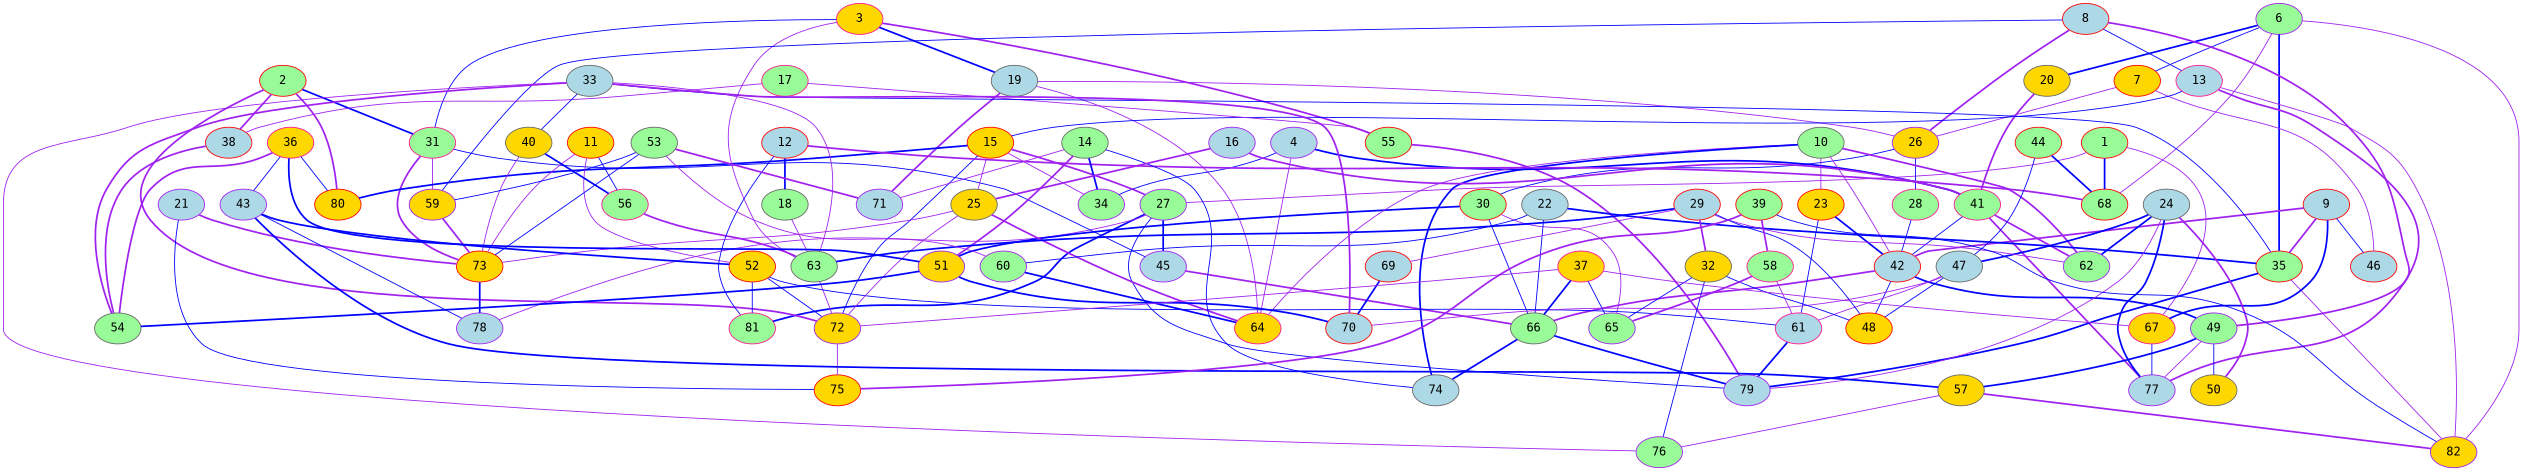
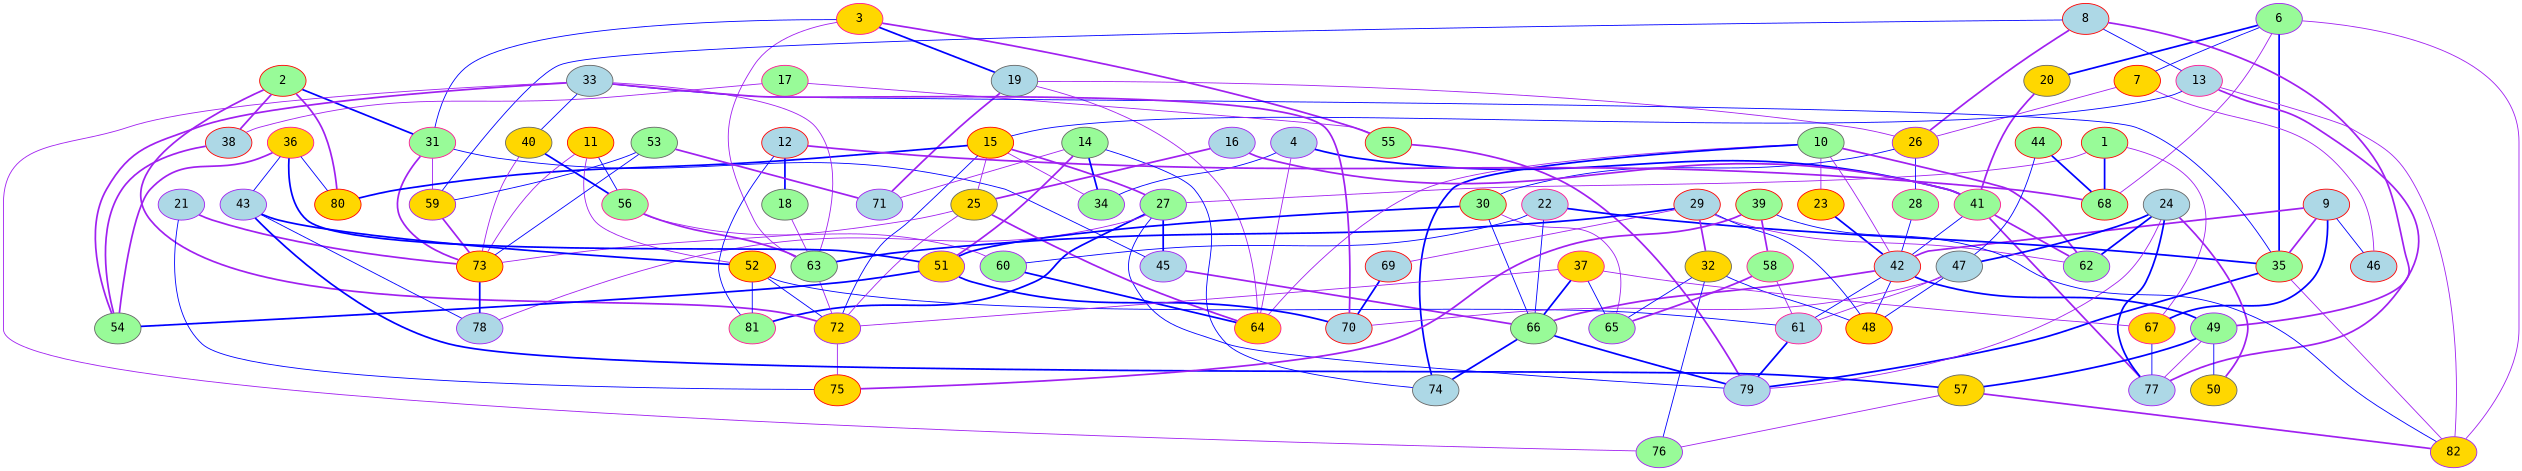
(1545, 205) -> (1545, 205)
(781, 230) -> (815, 234)
(1810, 266) -> (1856, 292)
